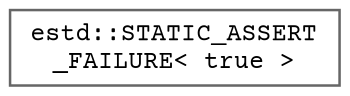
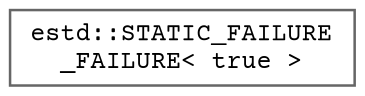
(175, 48) -> (182, 48)
